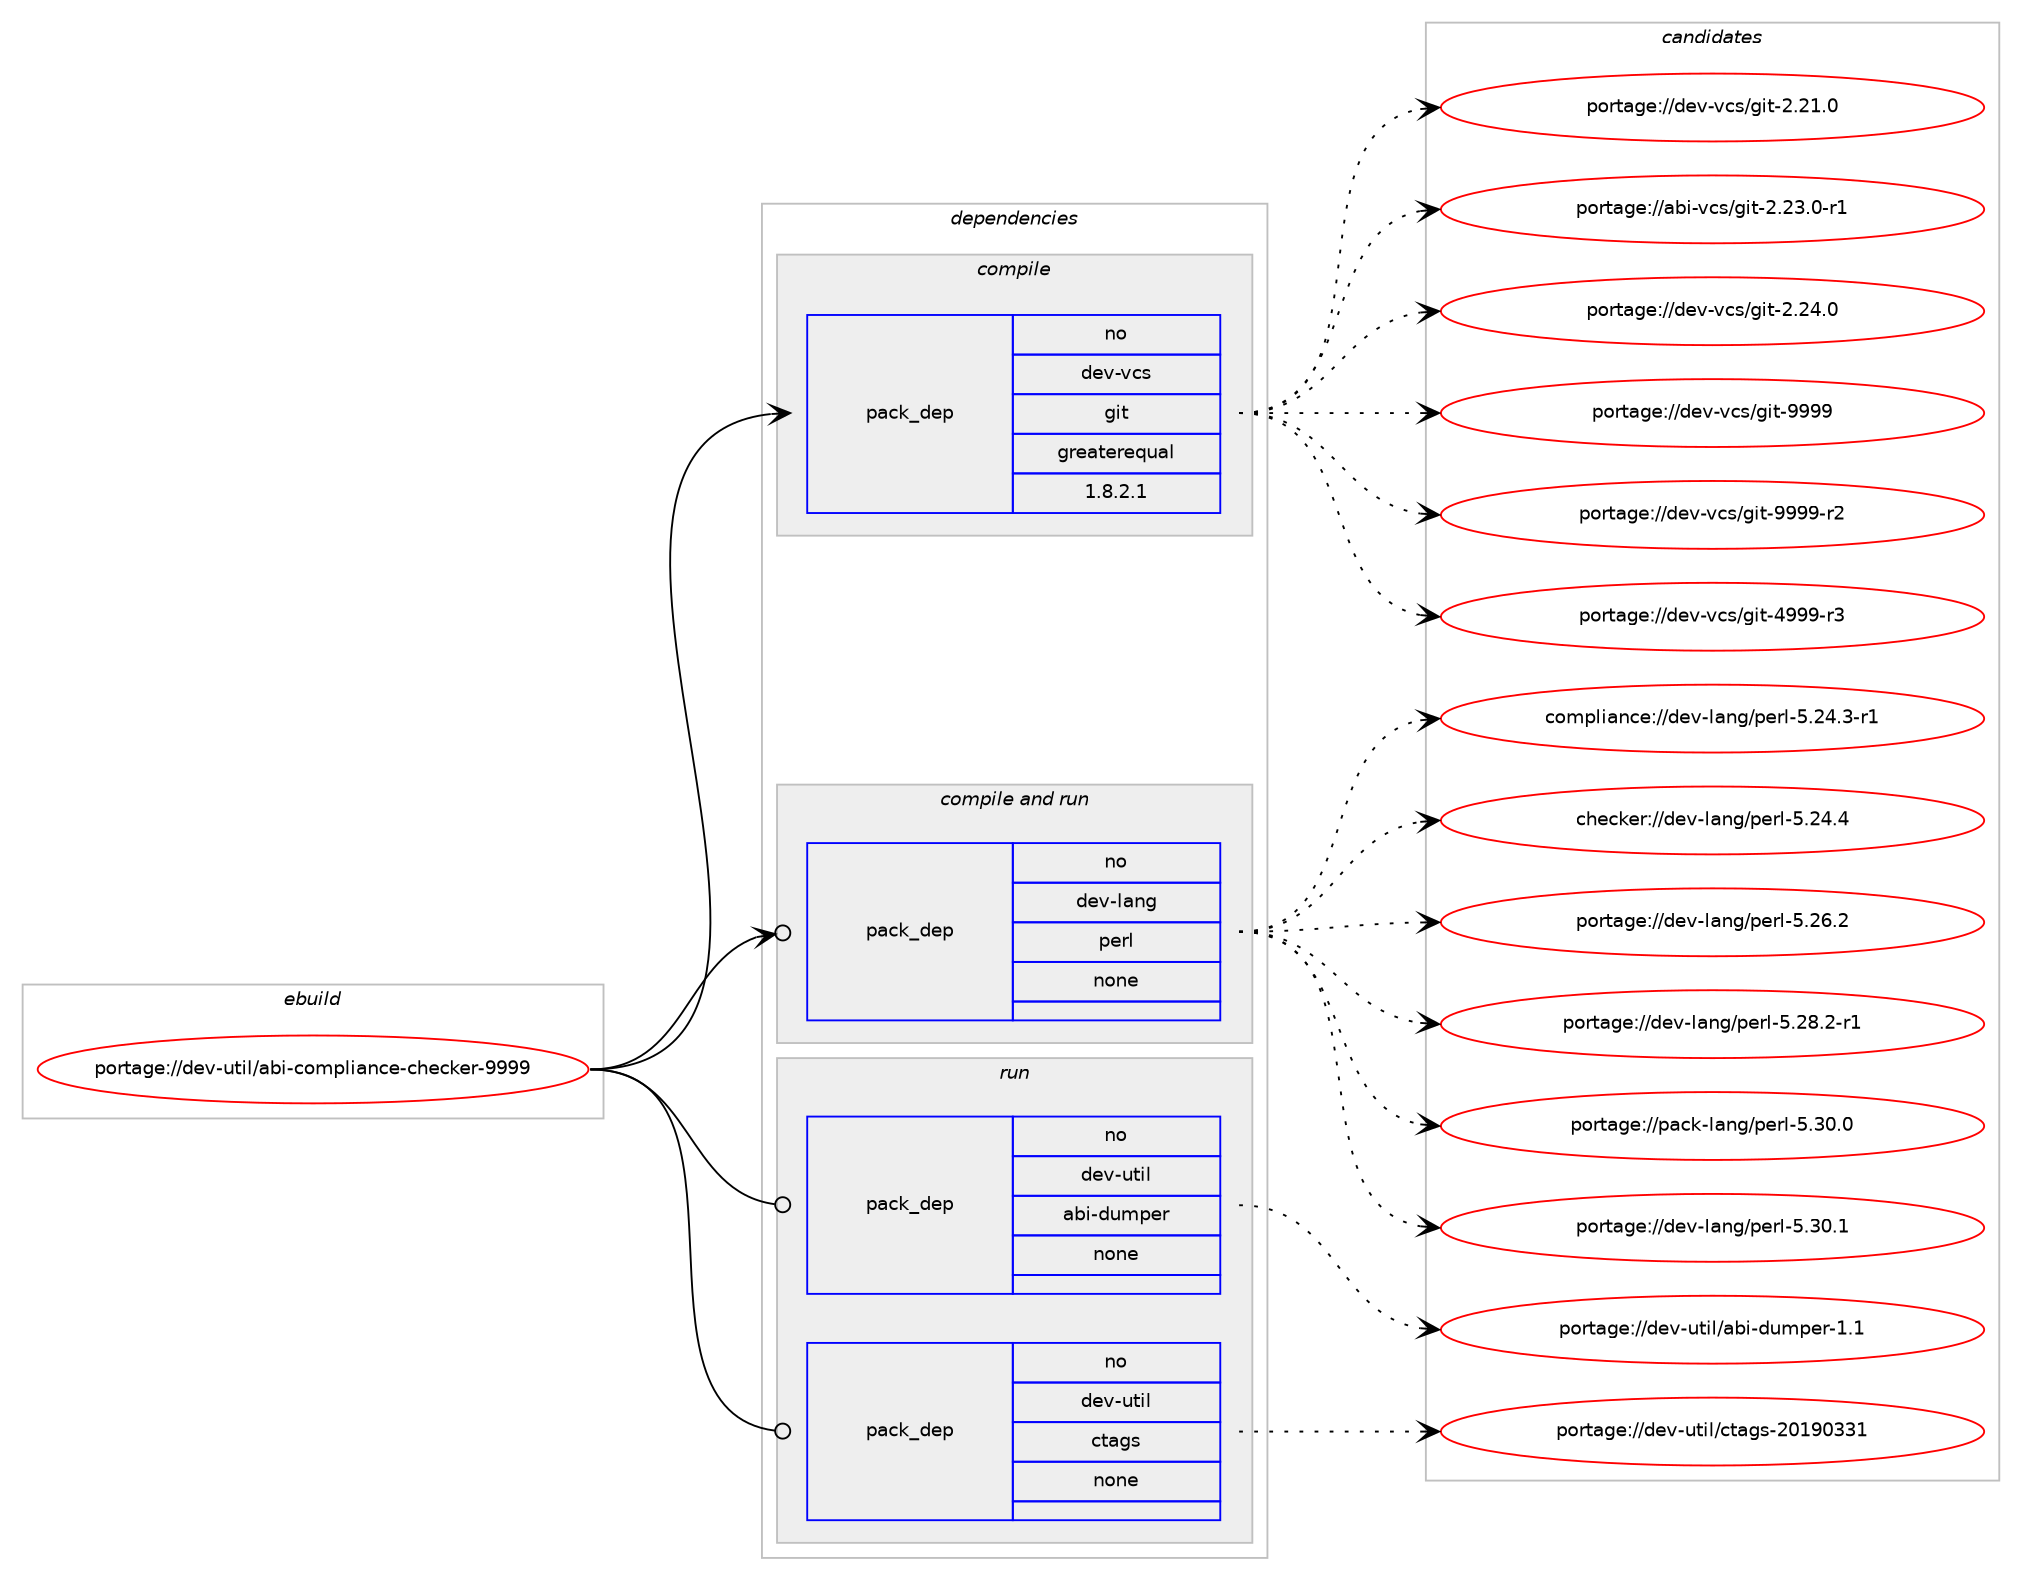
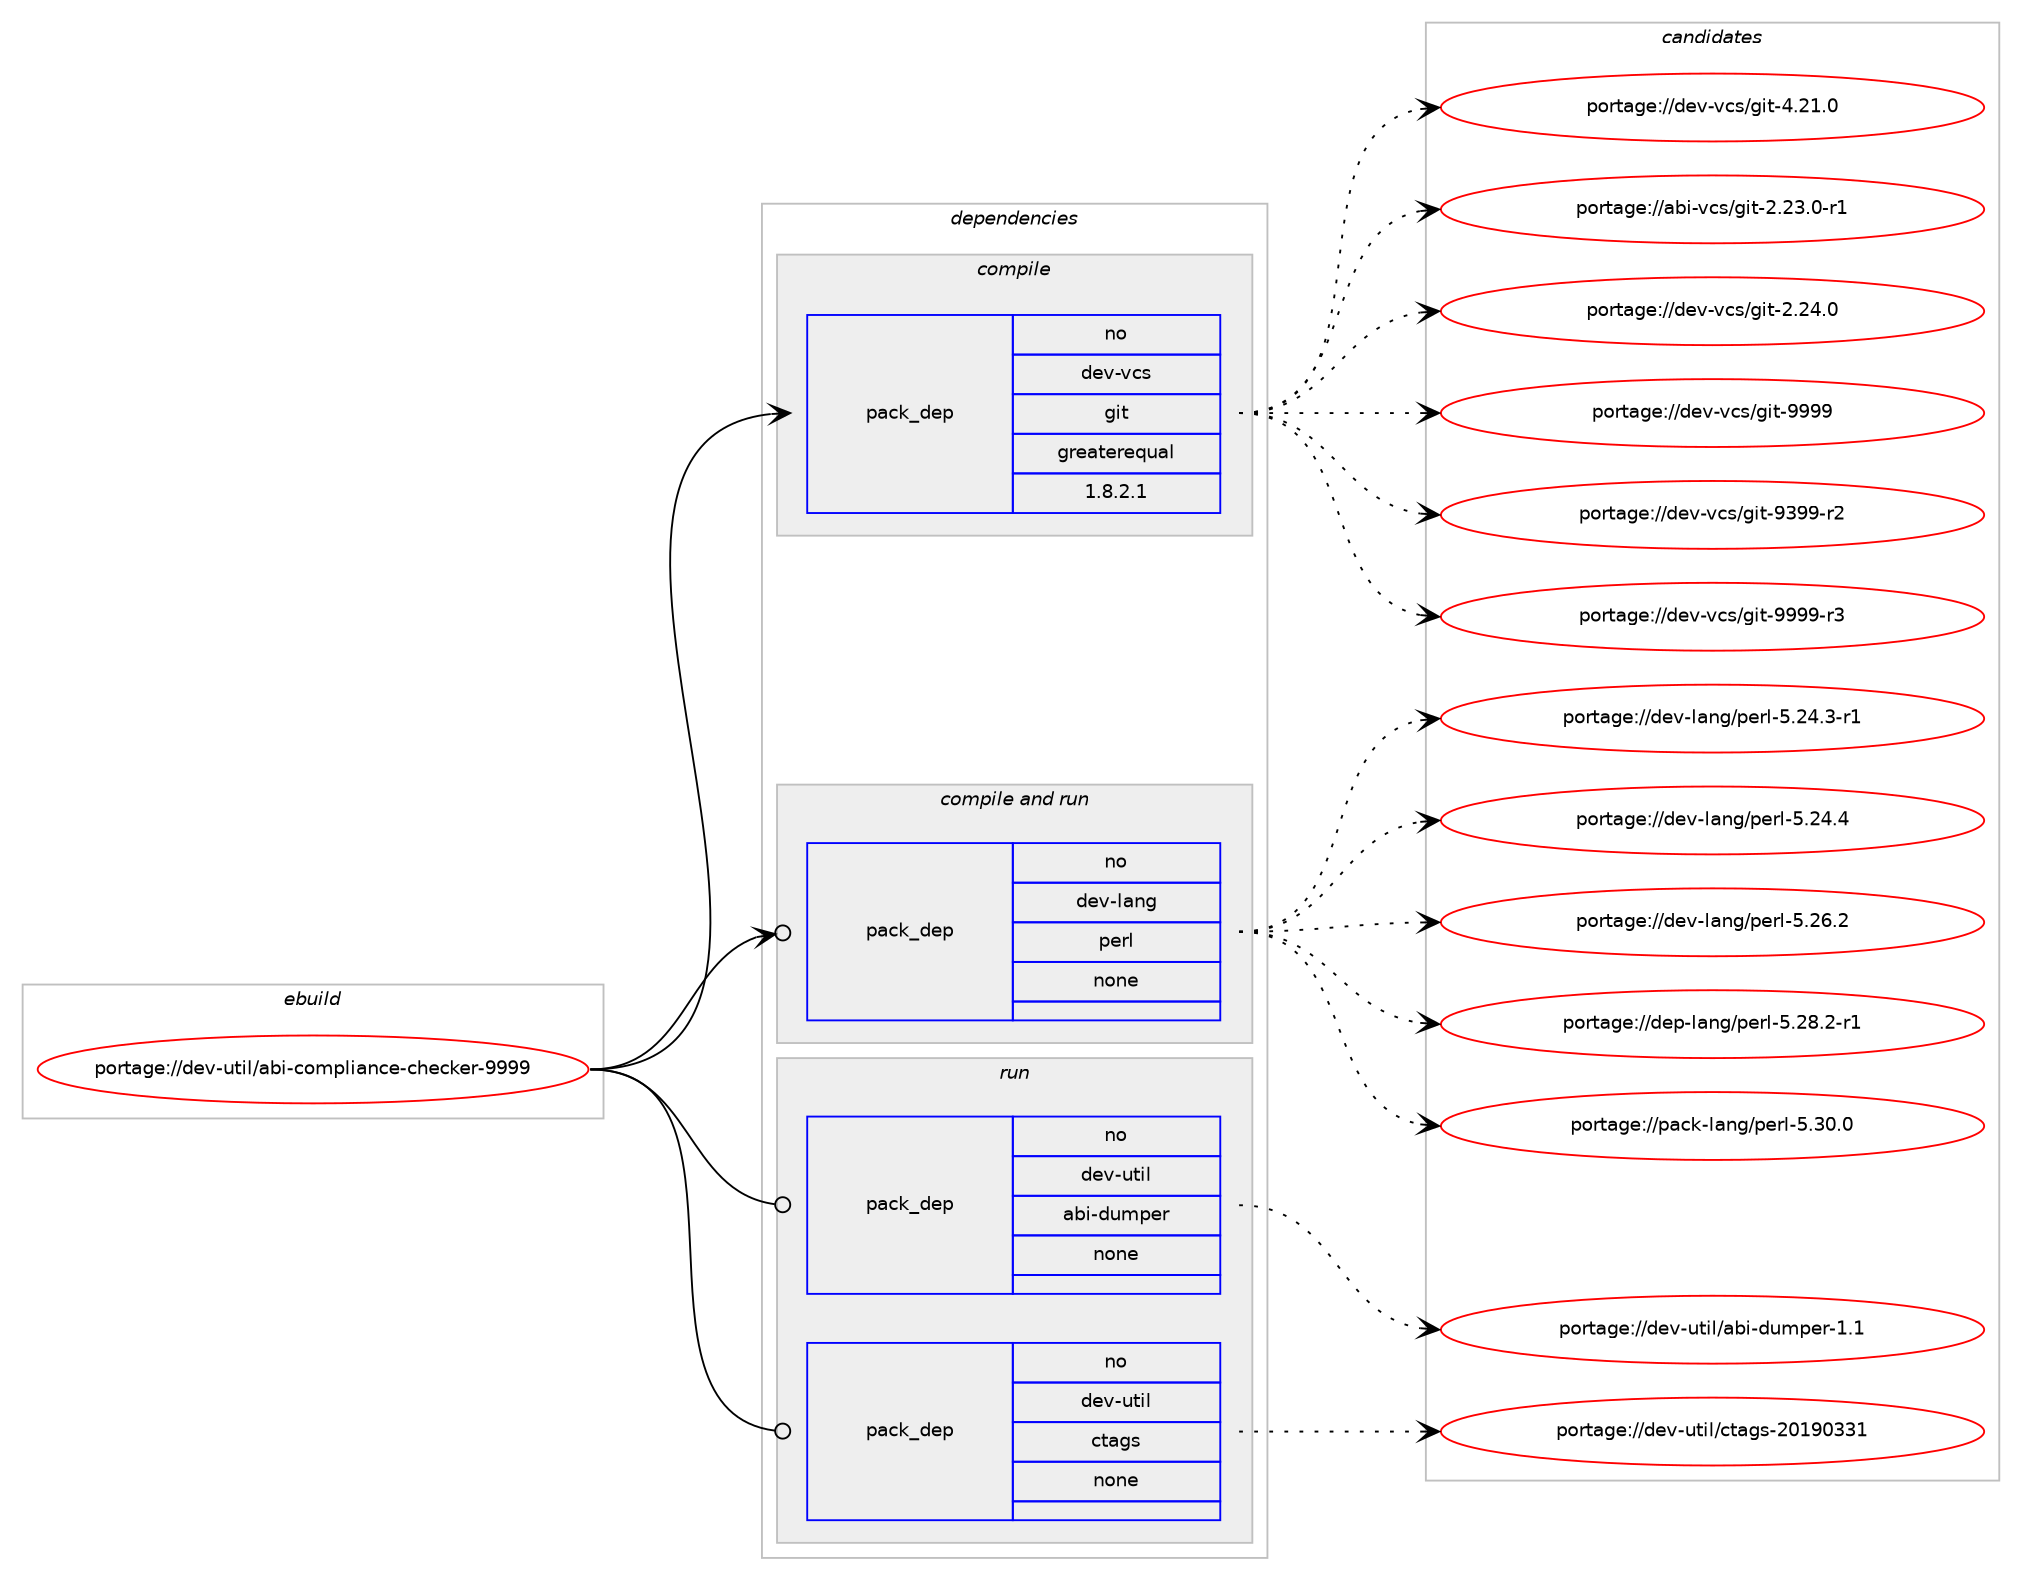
(1713, 108) -> (1713, 108)
(1713, 515) -> (1713, 515)
(1713, 617) -> (1713, 617)
(1713, 719) -> (1713, 719)
(1713, 820) -> (1713, 820)
(1713, 1024) -> (1713, 1024)
(1713, 1228) -> none
